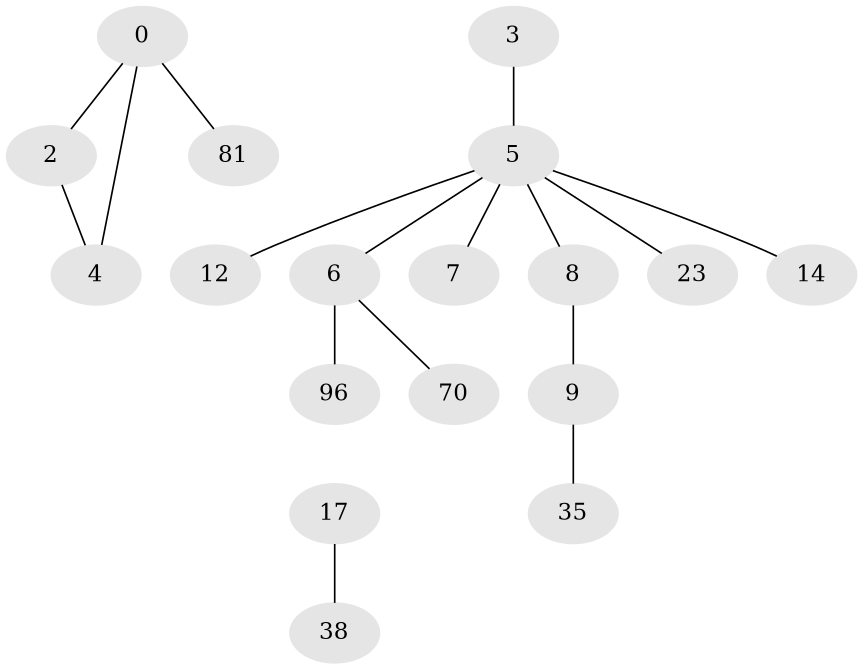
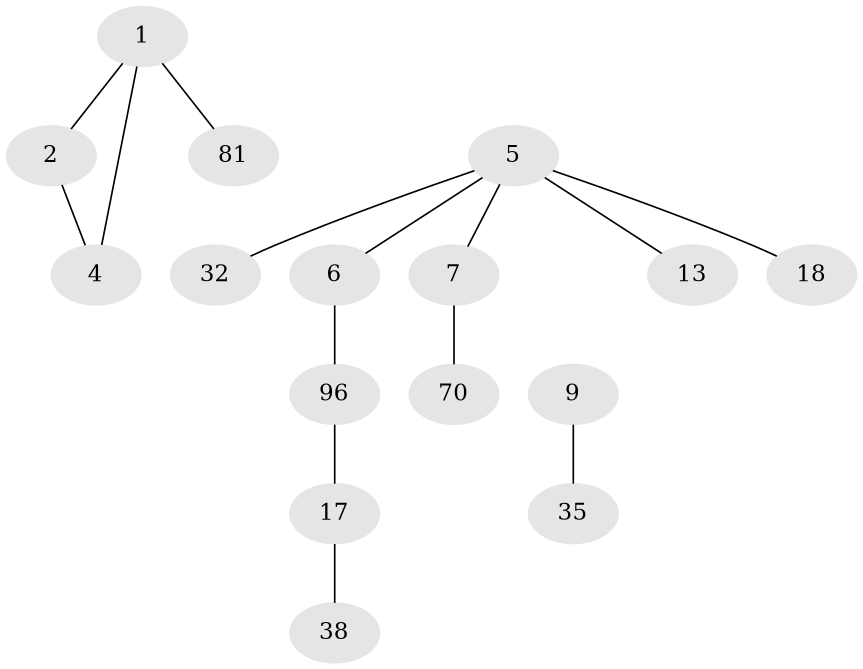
(142, 36) -> (142, 36)
(514, 36) -> none
(215, 275) -> (215, 275)
(573, 275) -> none
(693, 275) -> (693, 275)
(812, 275) -> (812, 275)
(394, 335) -> (454, 335)
none -> (335, 454)
